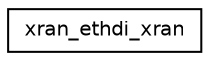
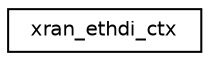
(105, 30) -> (105, 30)
